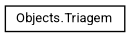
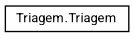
(65, 19) -> (67, 19)
